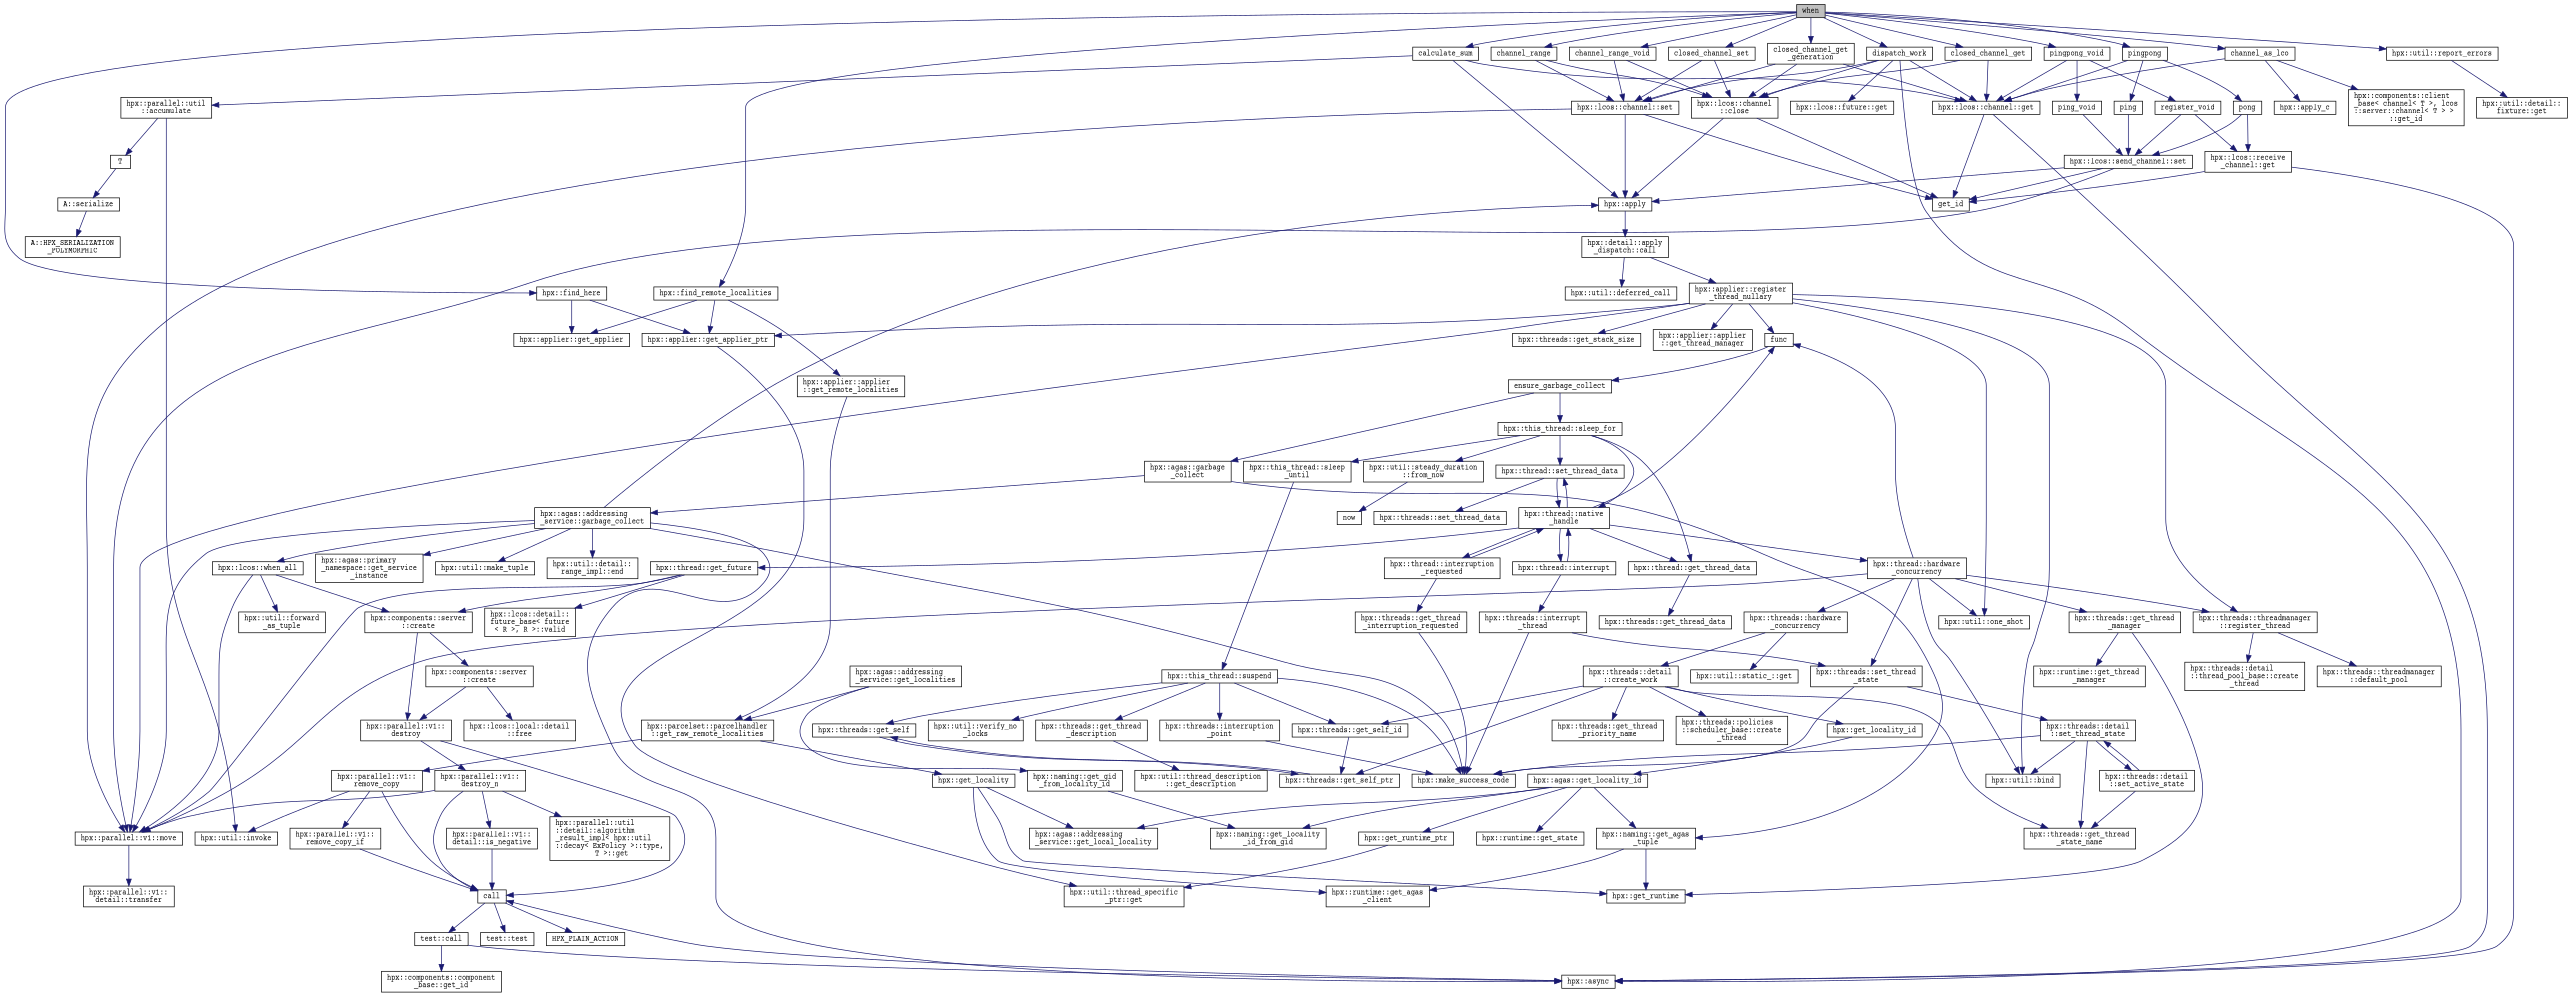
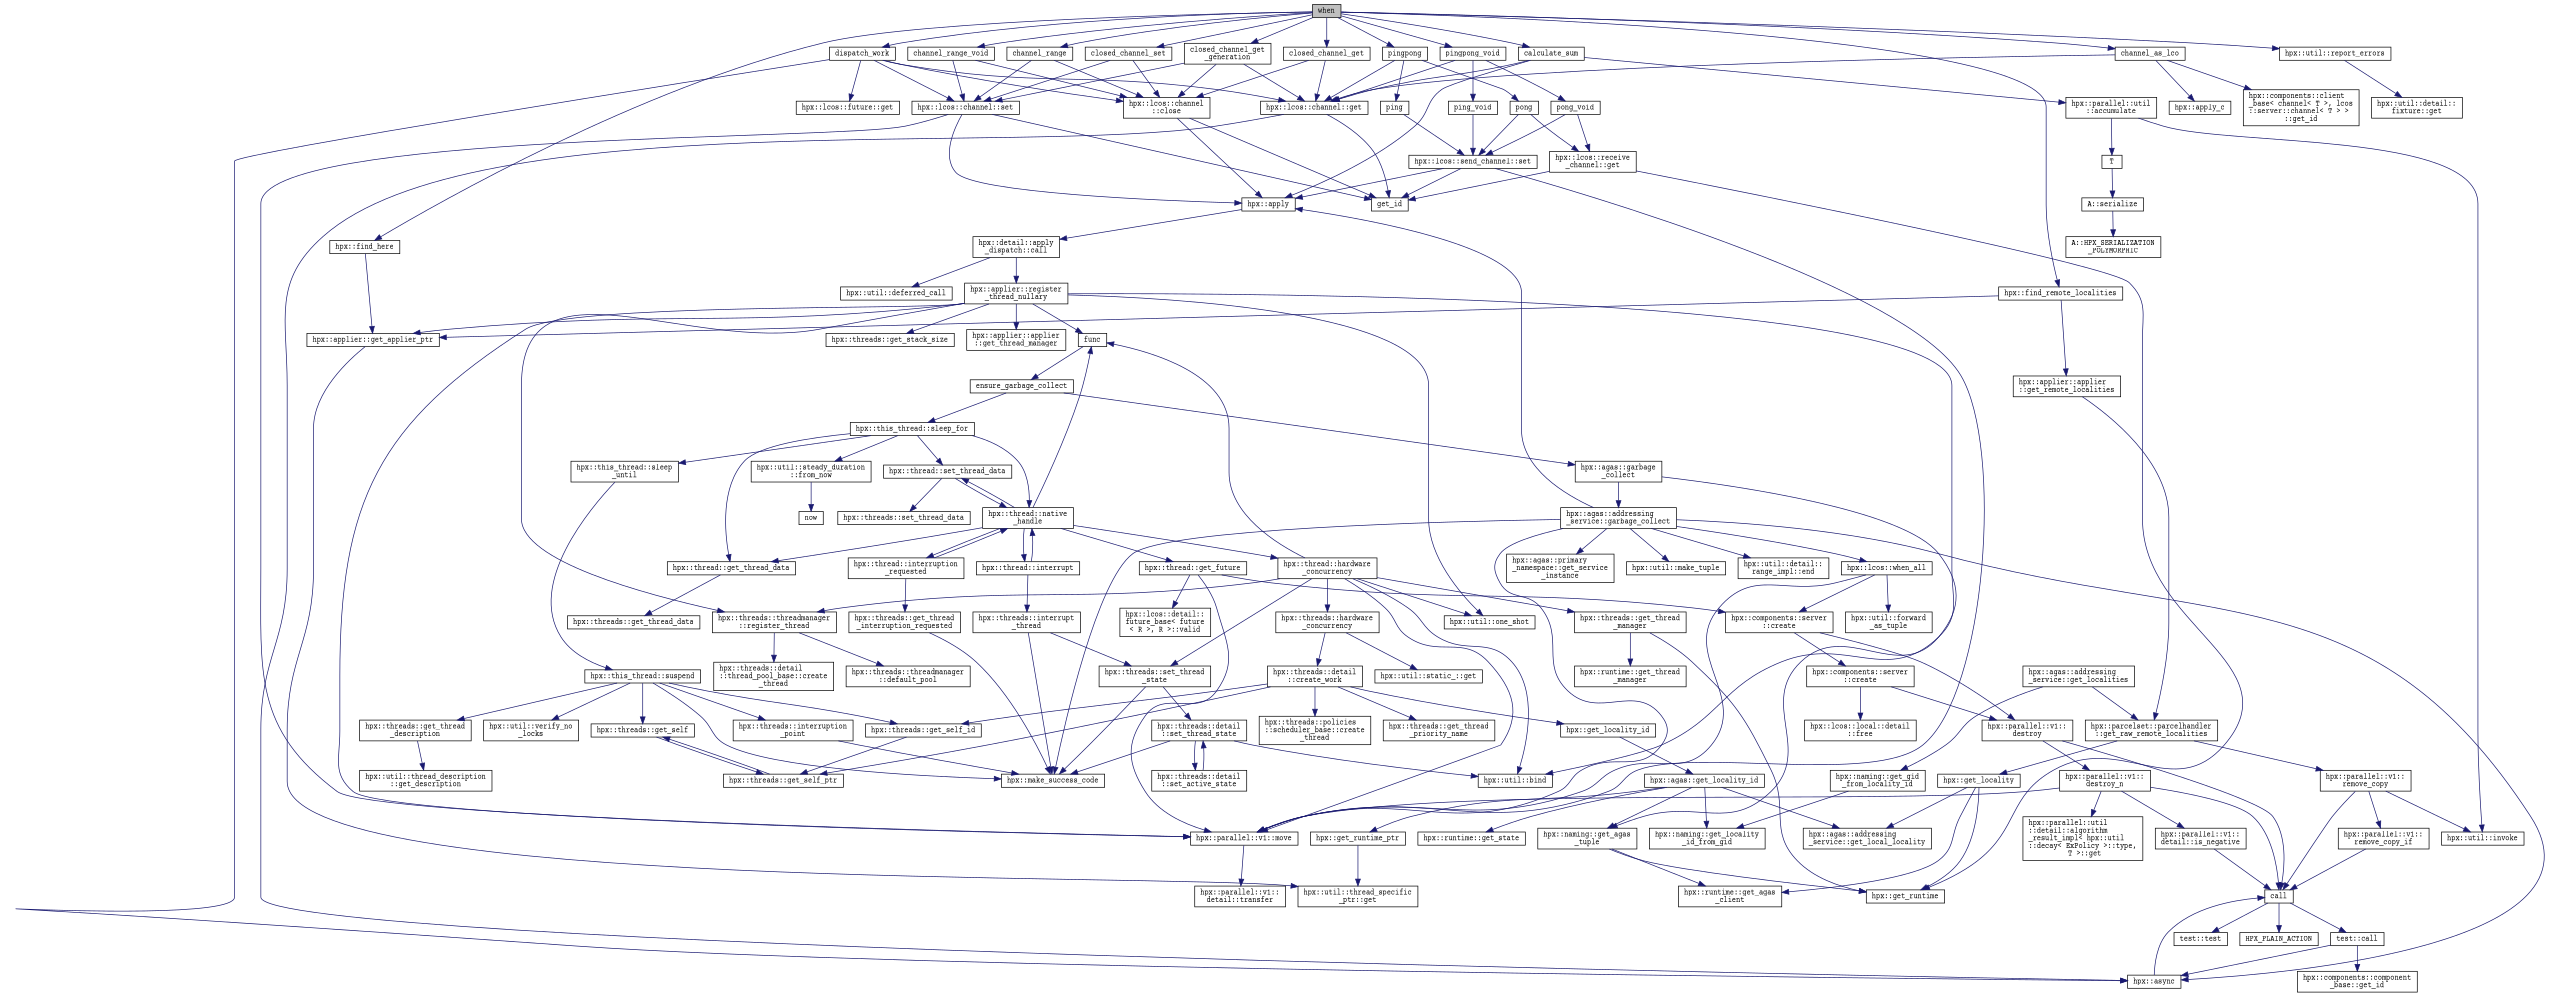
(2188, 108) -> (1576, 108)
(572, 340) -> none
(2080, 839) -> none
(2514, 915) -> (2143, 420)
